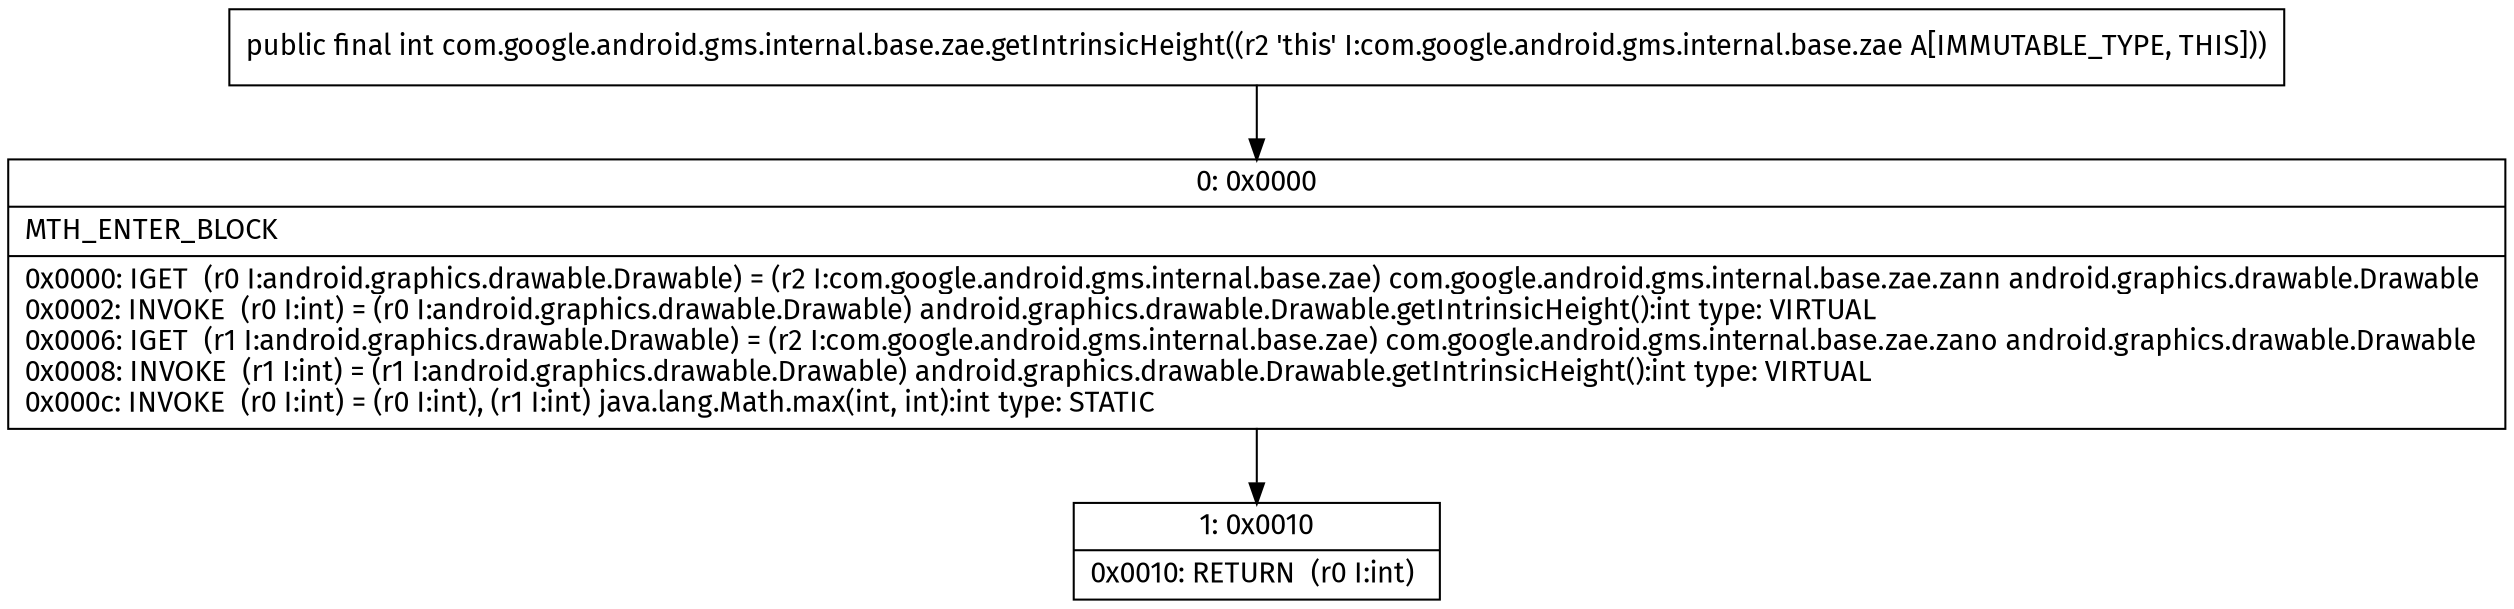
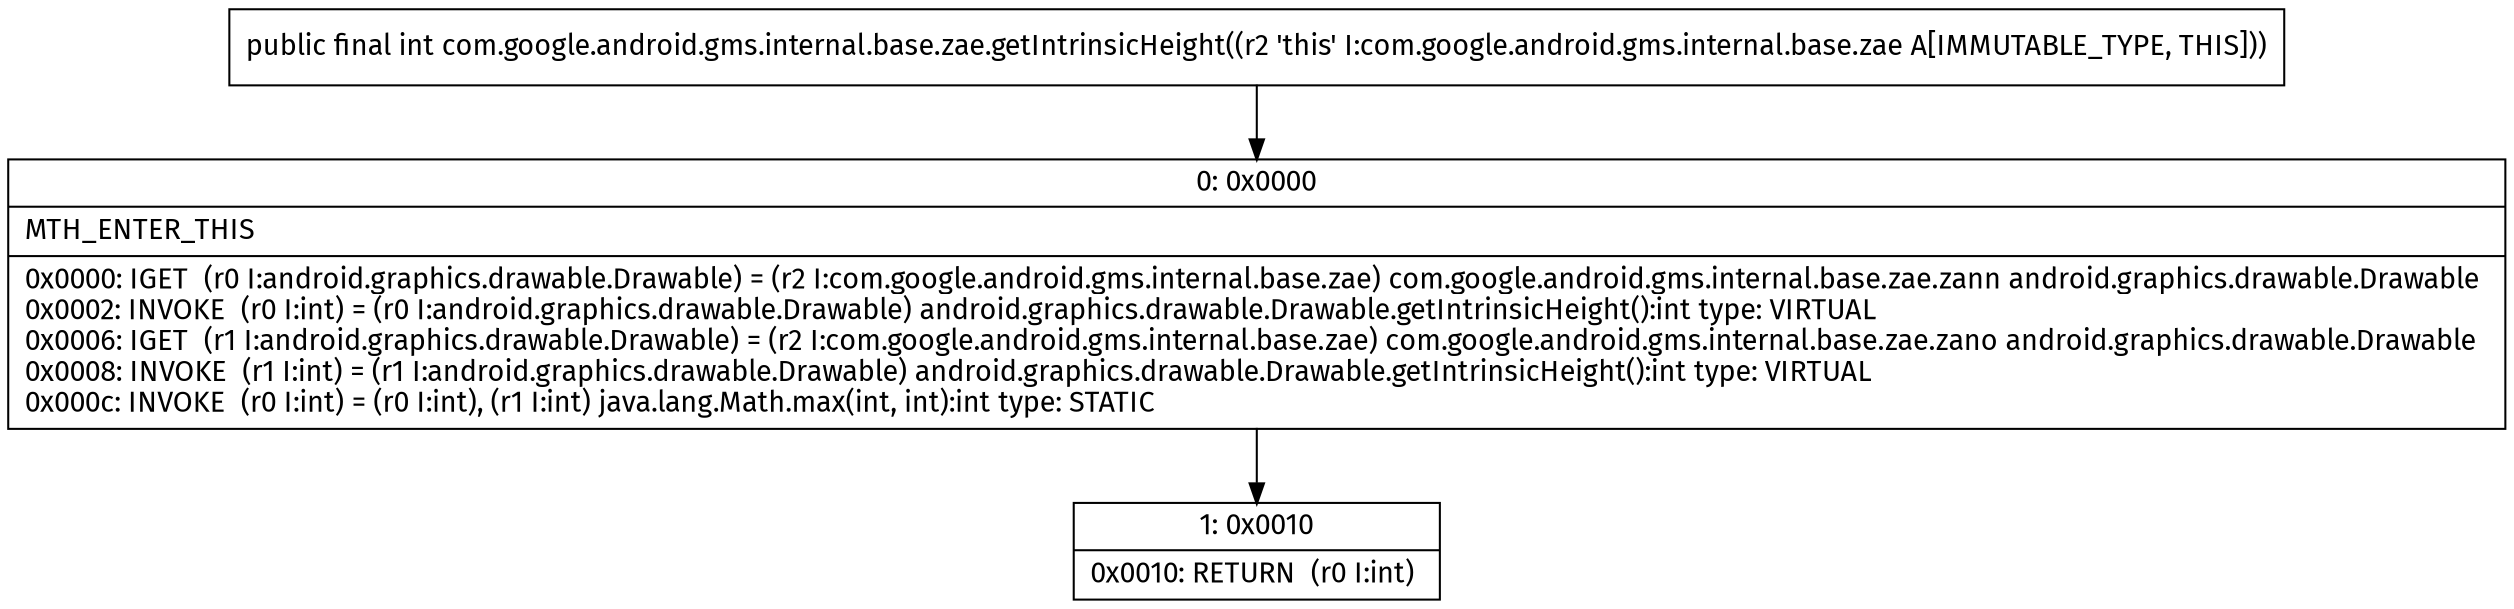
(152, 230) -> (140, 230)
